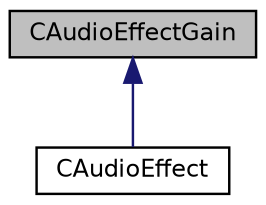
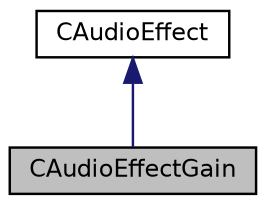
(133, 115) -> (133, 115)
